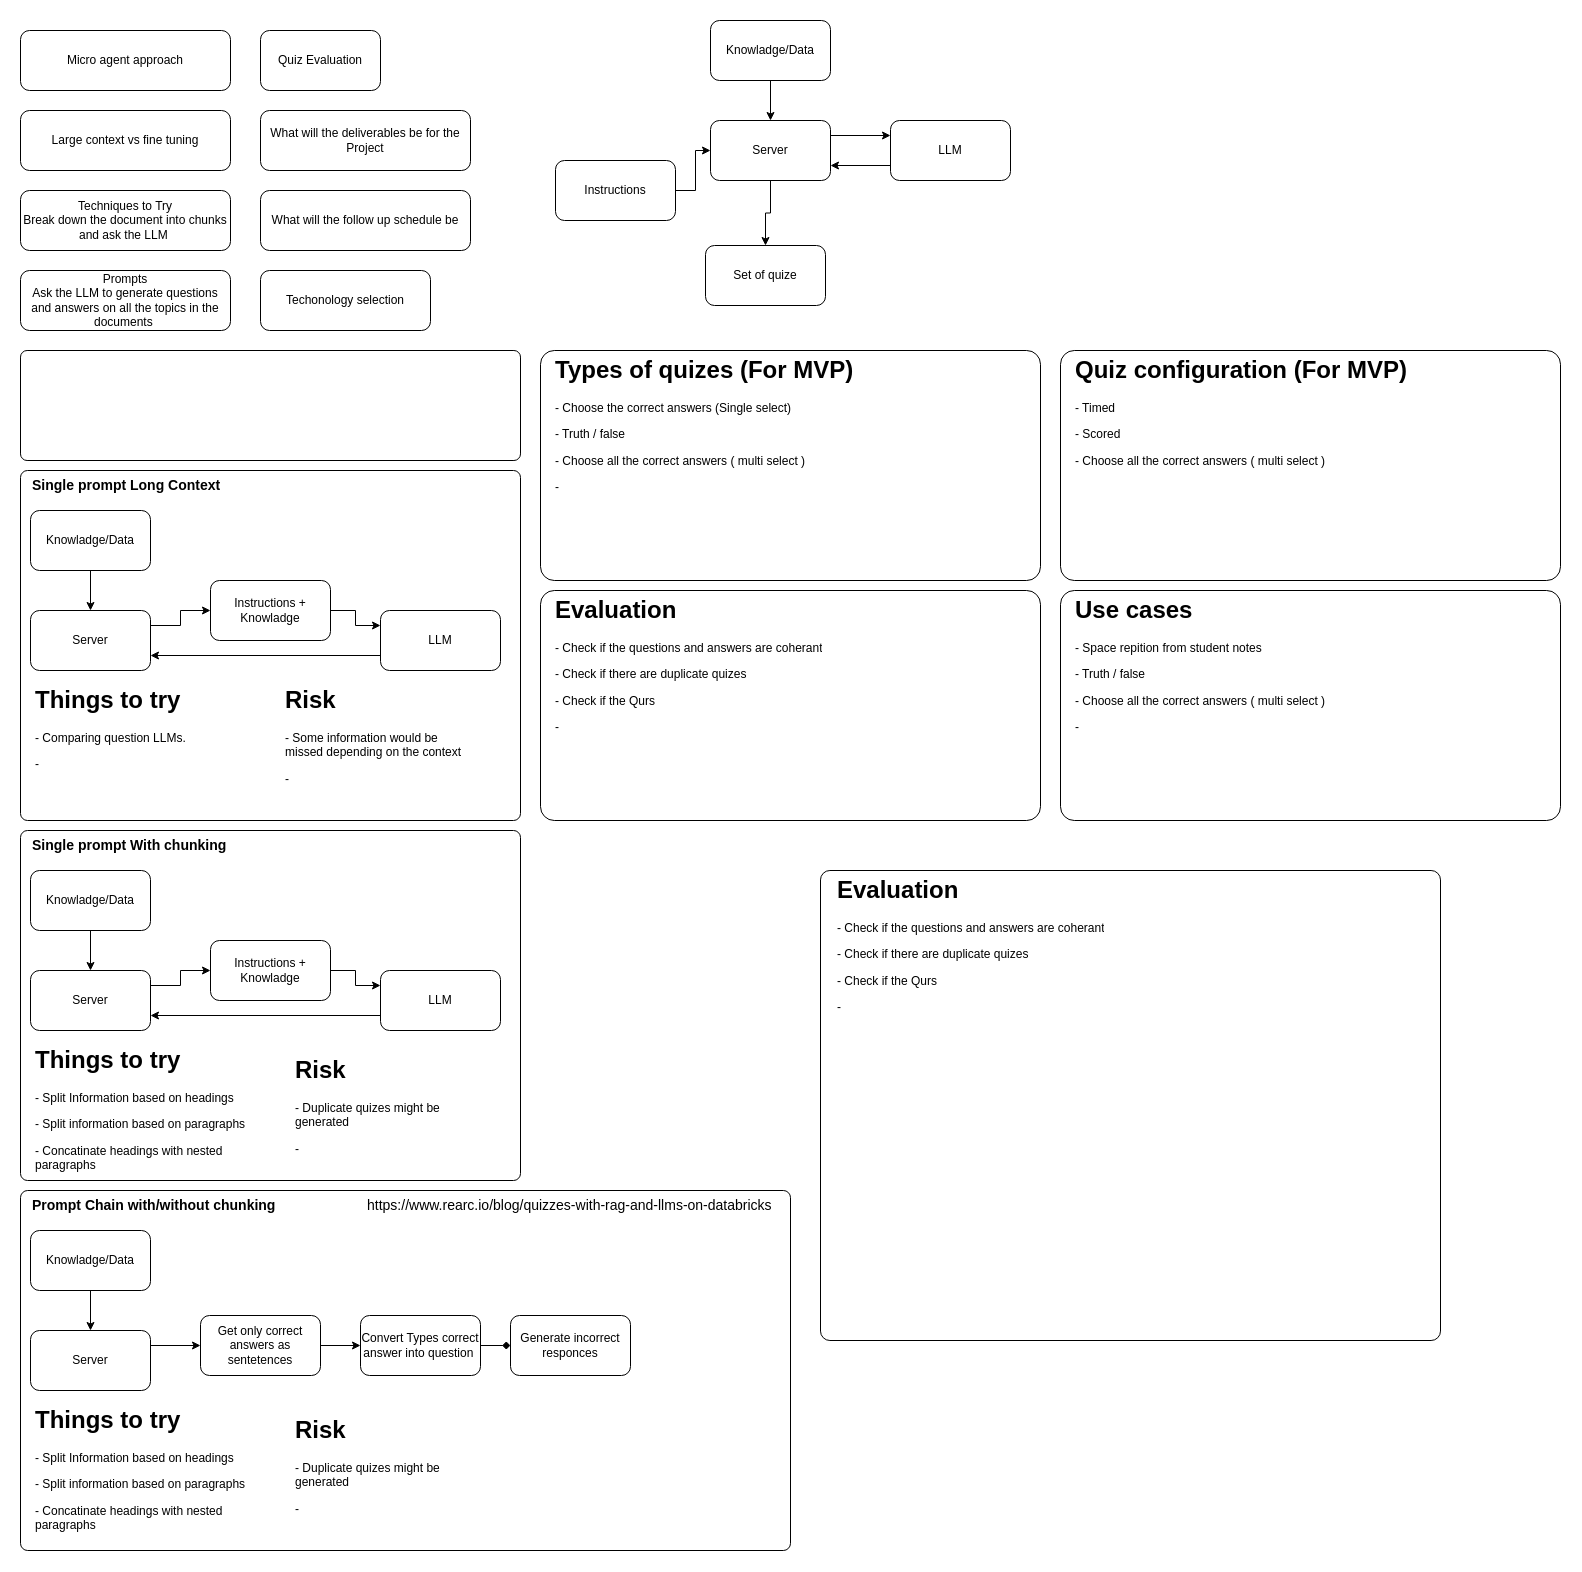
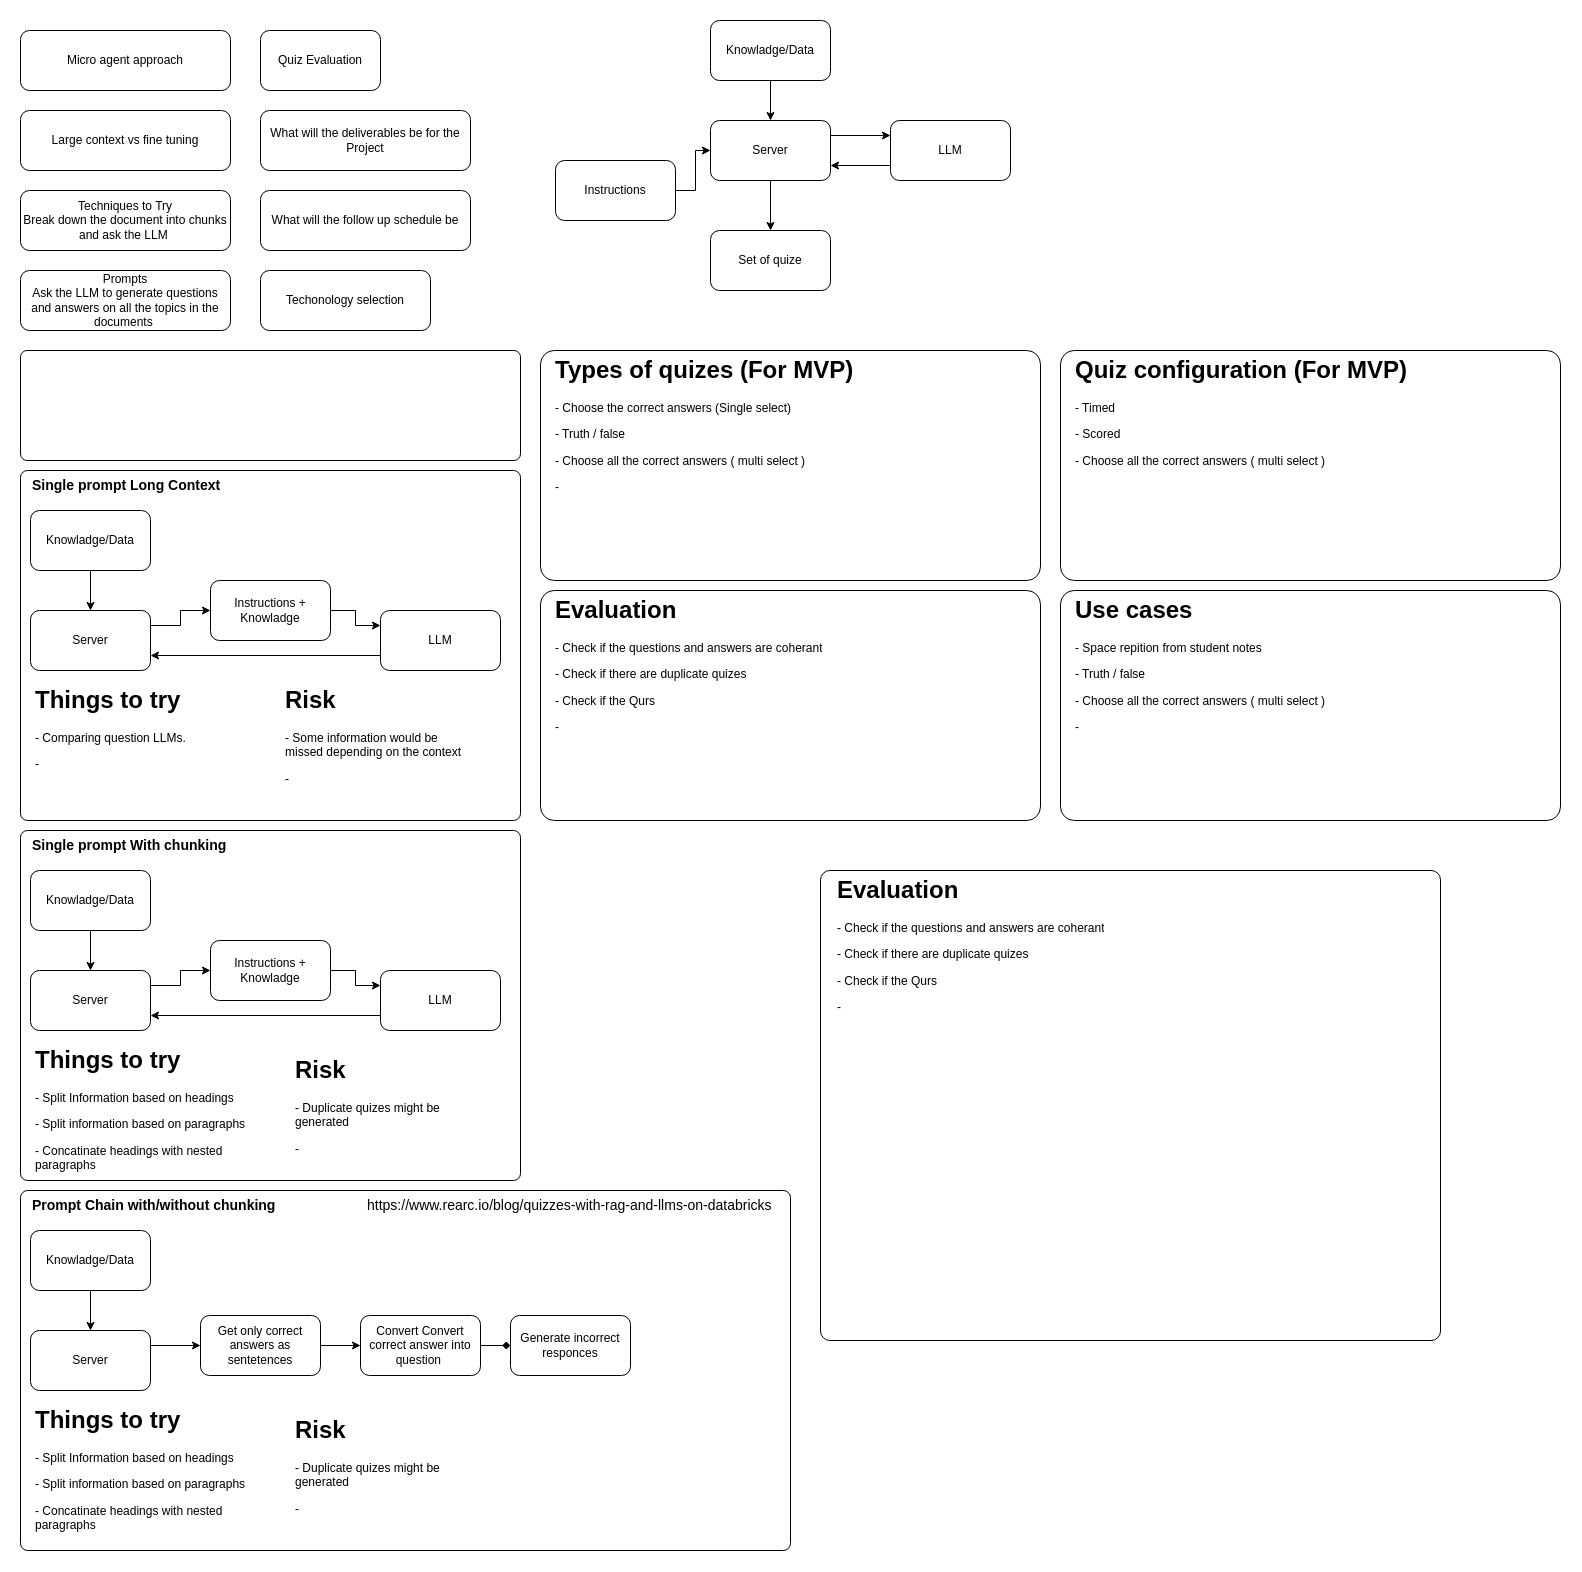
(766, 276) -> (771, 261)
(421, 1346) -> (421, 1346)
